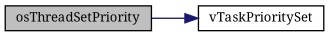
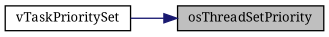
(168, 18) -> (147, 18)
